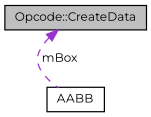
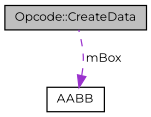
(39, 65) -> (83, 52)
